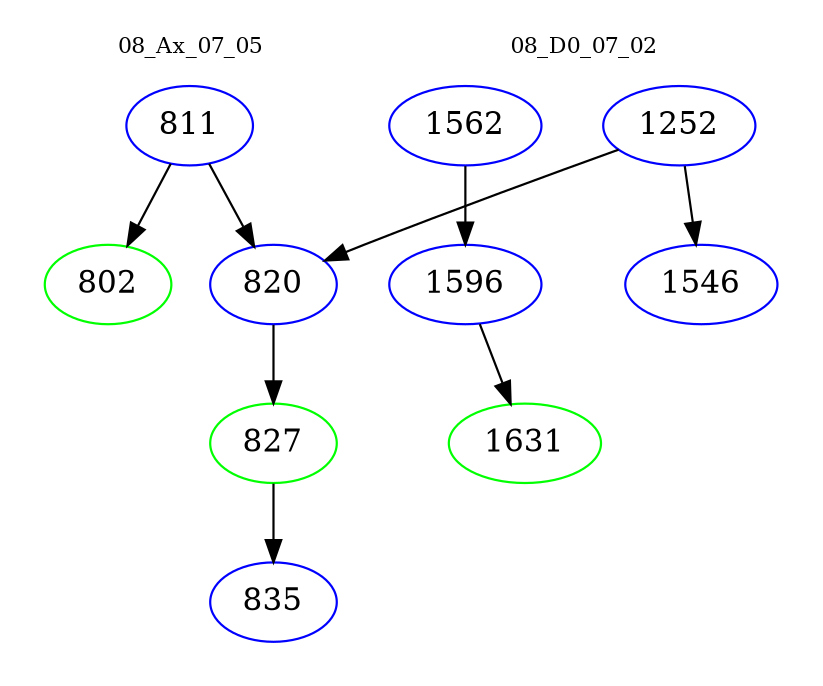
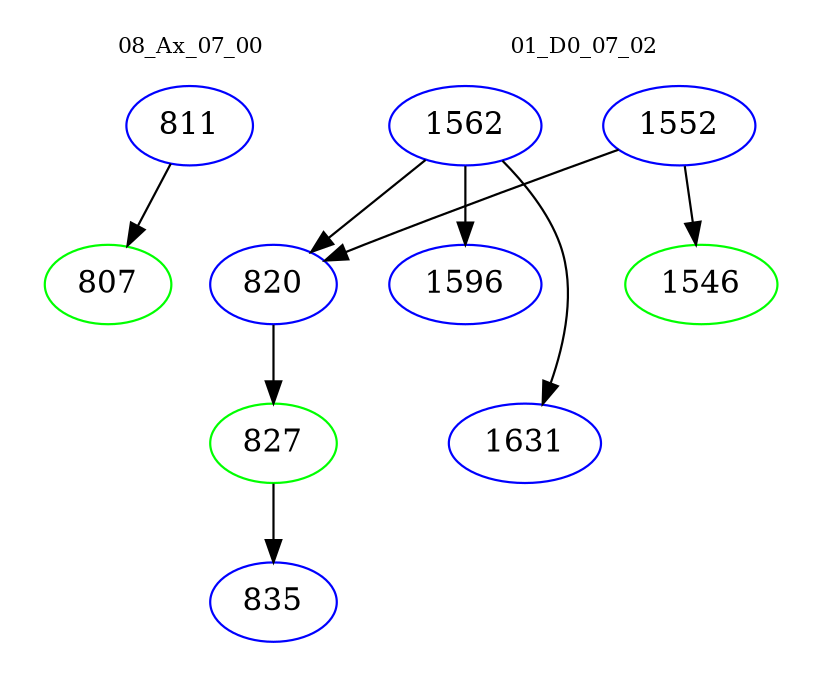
(191, 47) -> (191, 47)
(584, 47) -> (584, 47)
(679, 126) -> (679, 126)
(226, 195) -> (387, 191)
(108, 285) -> (108, 285)
(701, 285) -> (701, 285)
(491, 353) -> (565, 263)
(525, 443) -> (525, 443)
